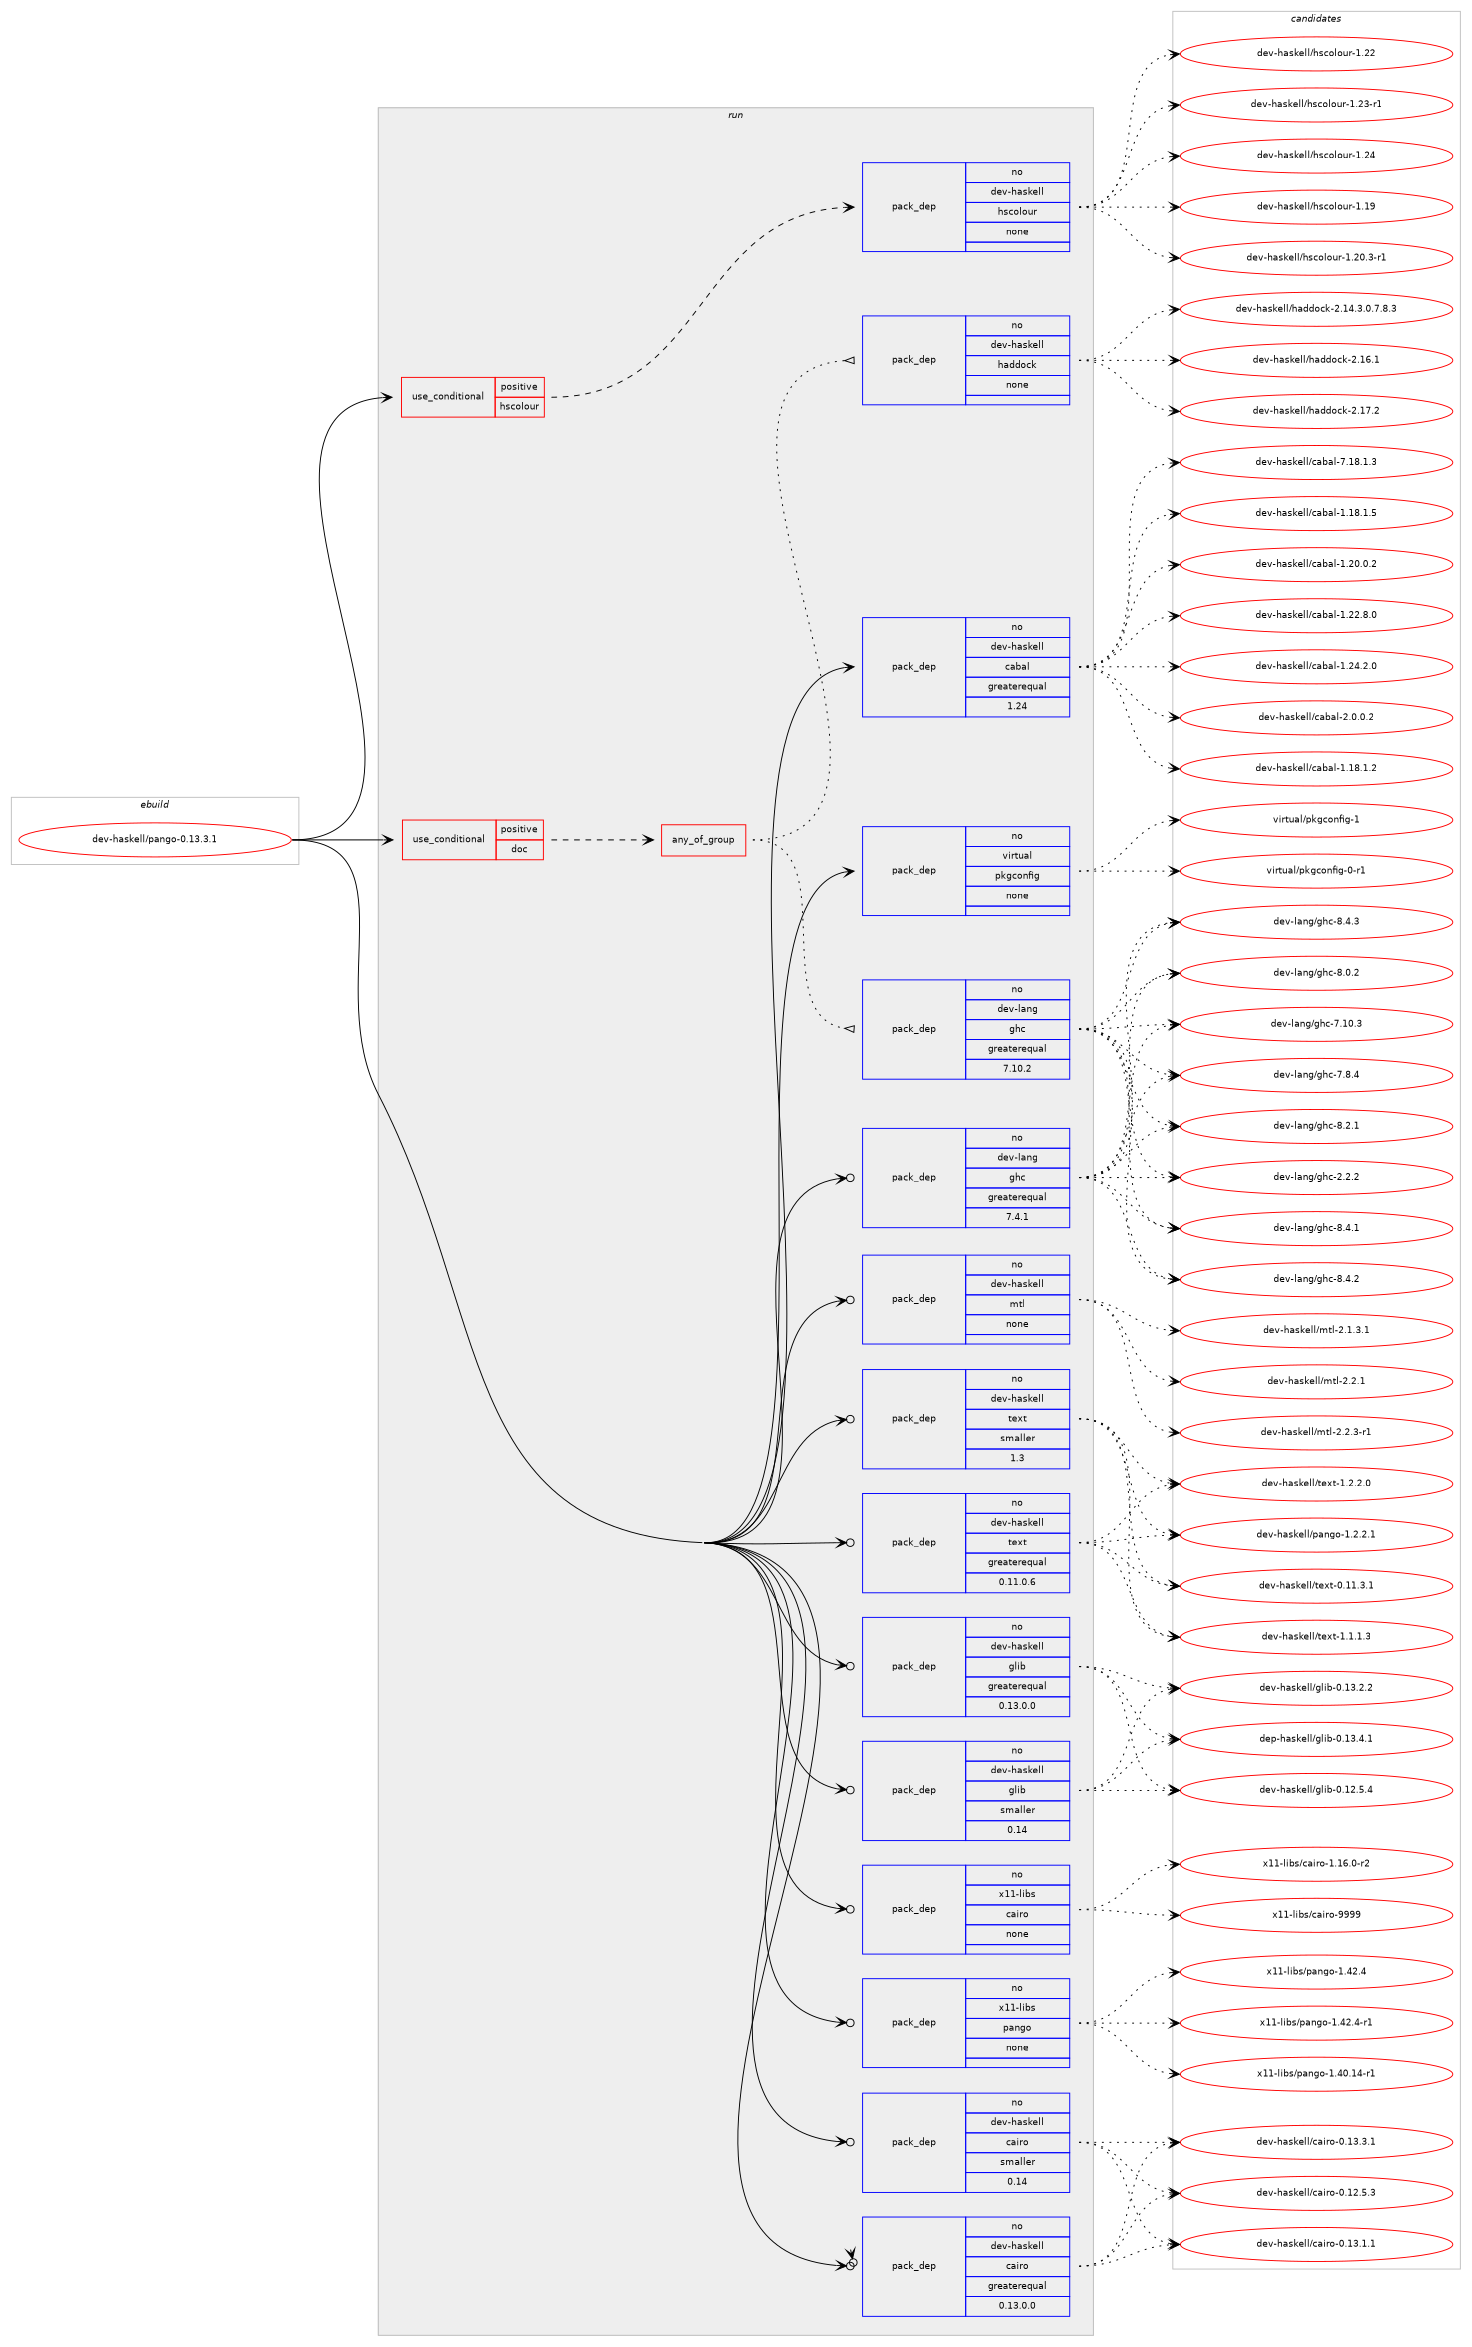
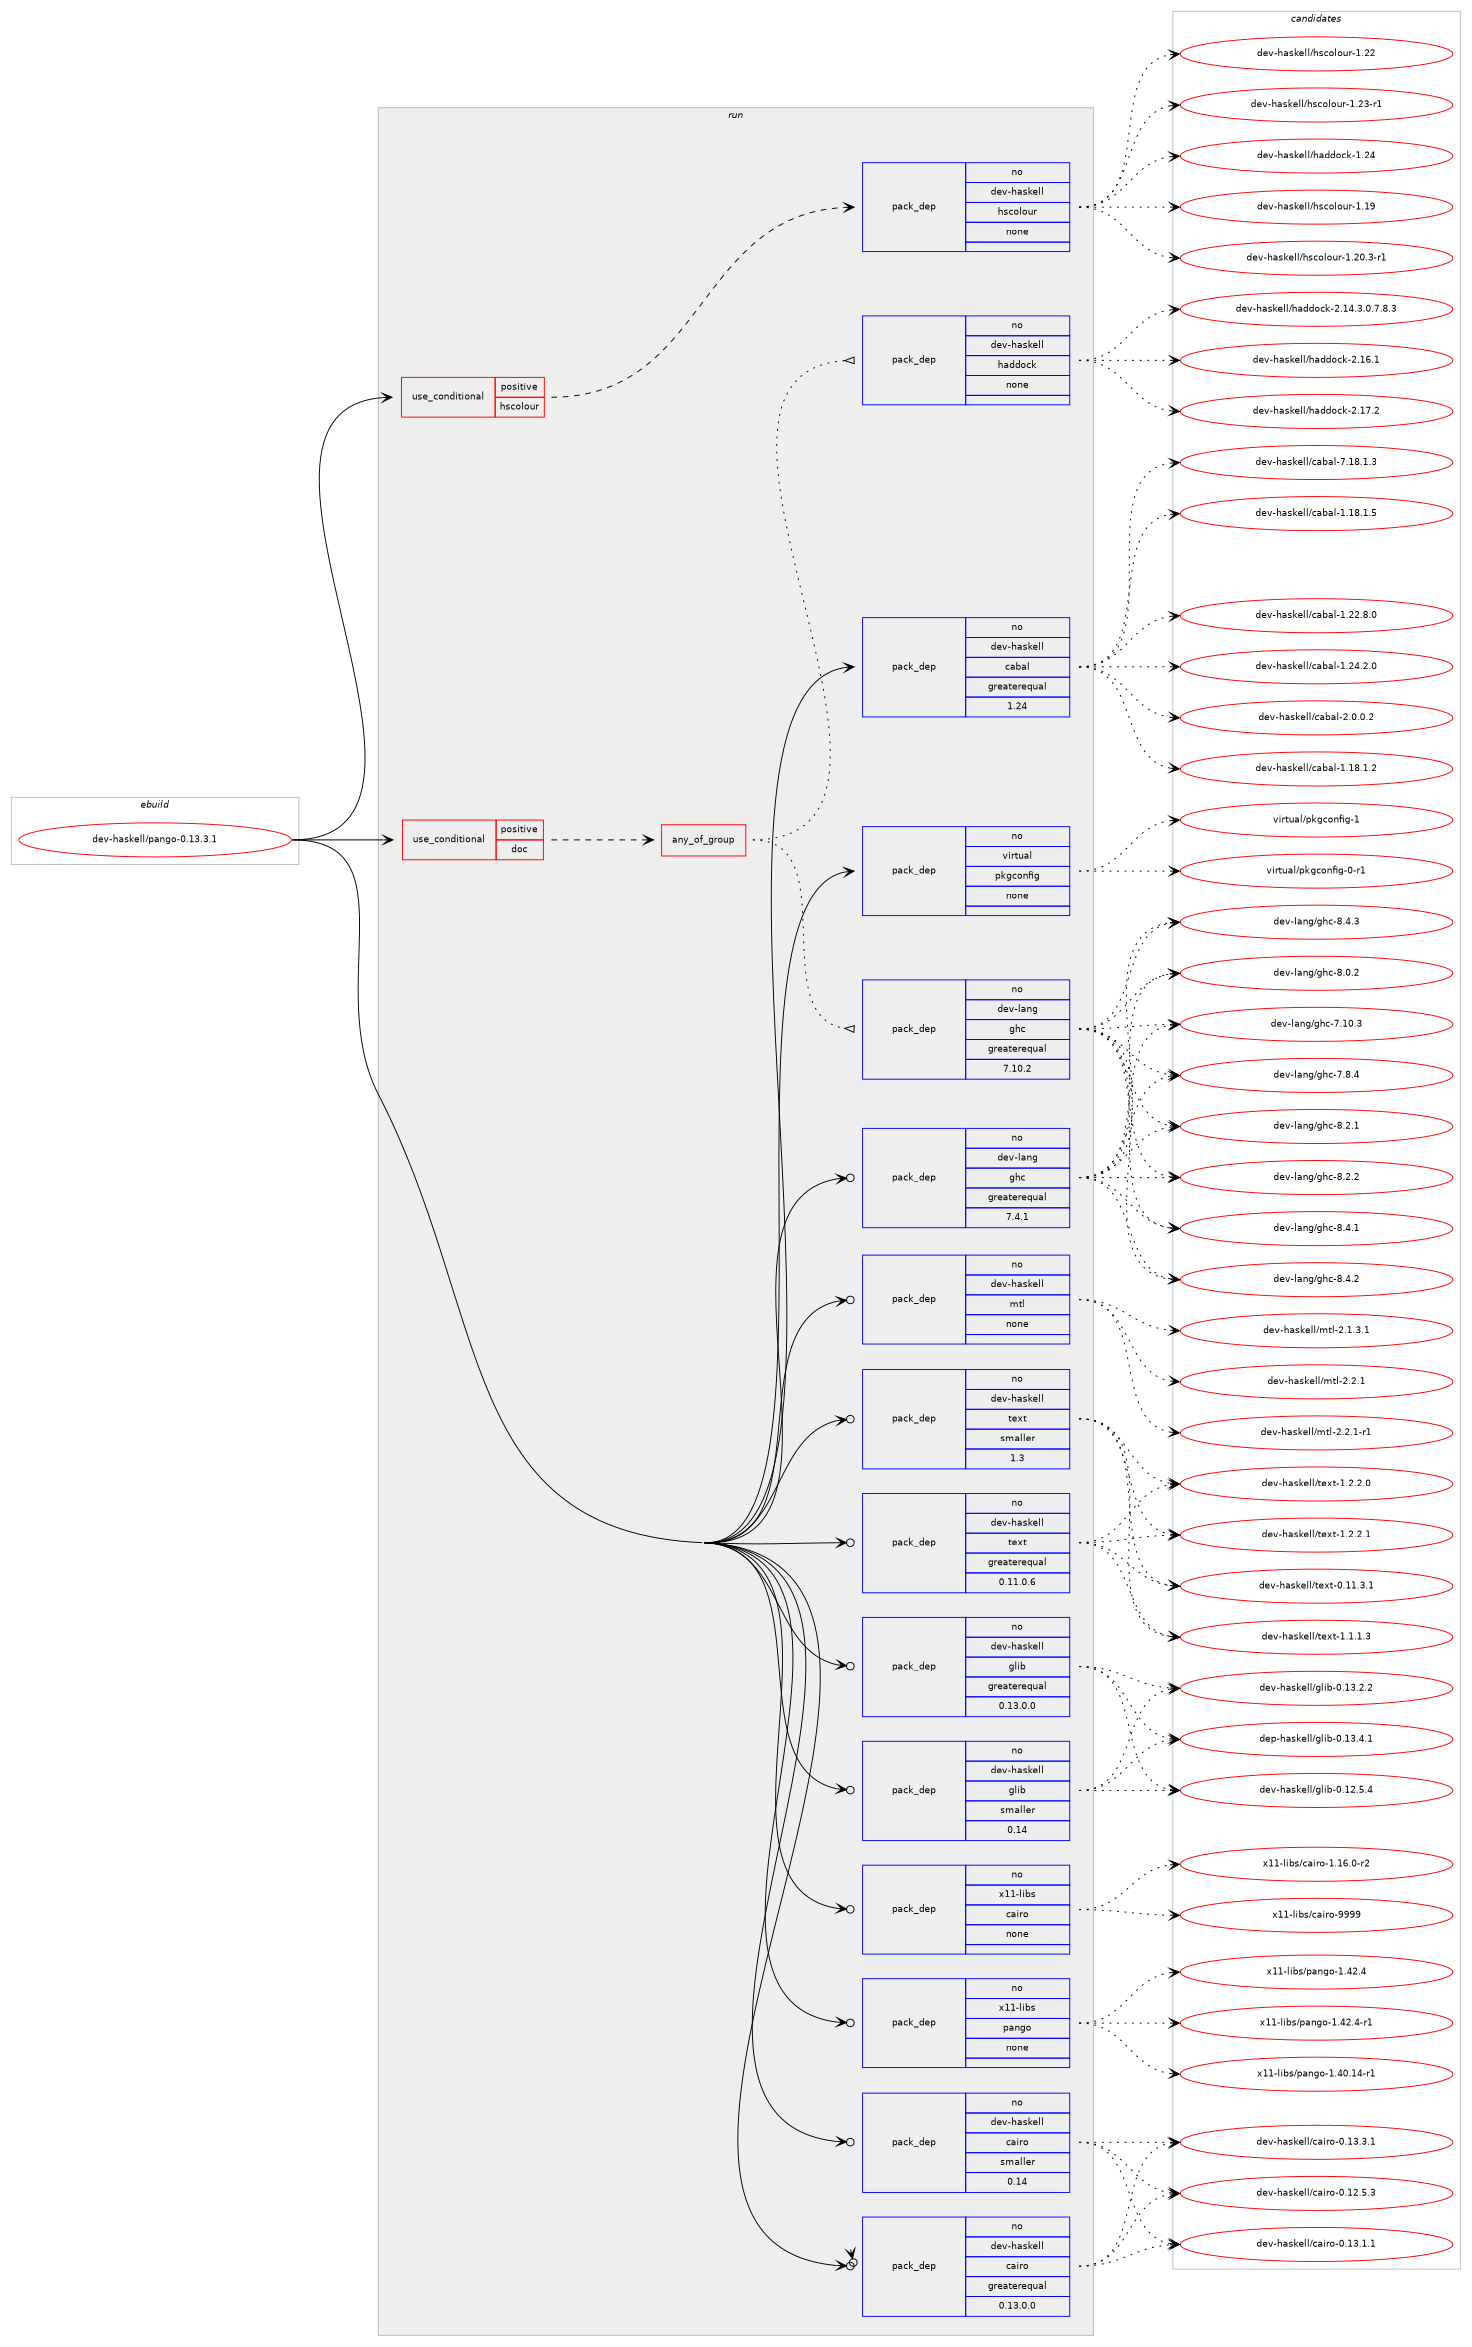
(1317, 156) -> (1317, 156)
(1317, 565) -> none
(1317, 1178) -> (1317, 1178)
(1317, 1433) -> (1317, 1433)
(1317, 1535) -> (1317, 1535)
